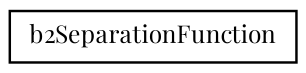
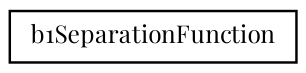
(153, 37) -> (153, 37)
